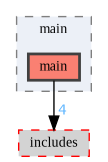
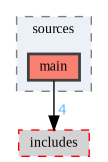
(54, 30) -> (54, 30)
